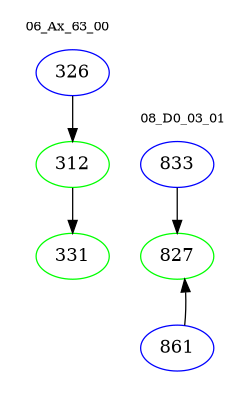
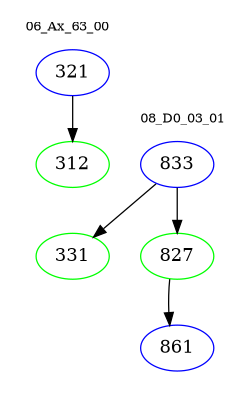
(73, 73) -> (73, 73)
(73, 204) -> (139, 198)
(186, 309) -> (169, 296)
